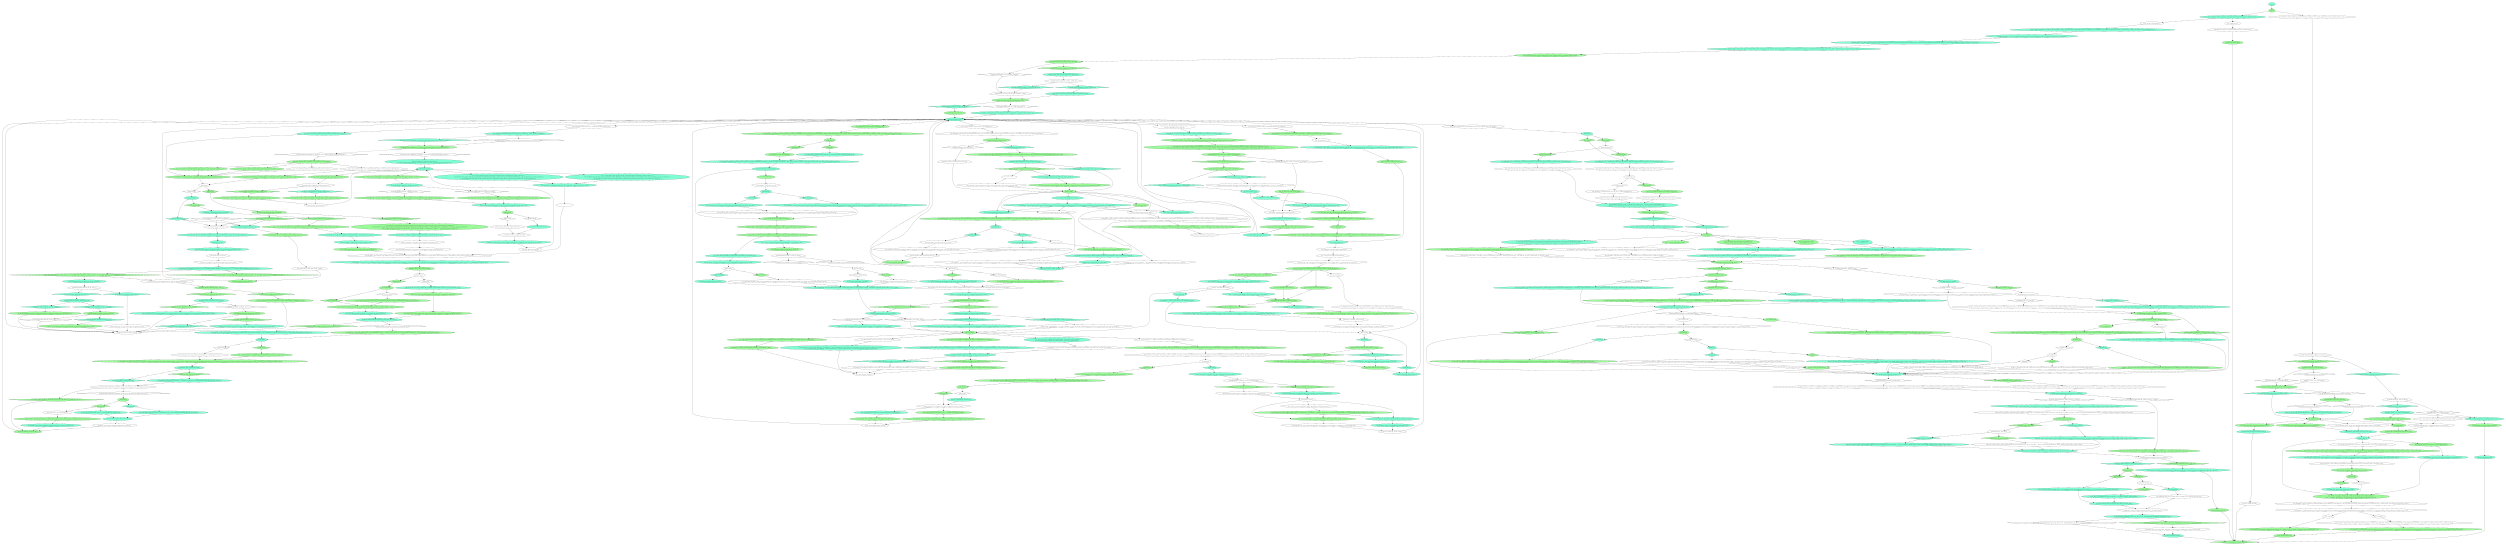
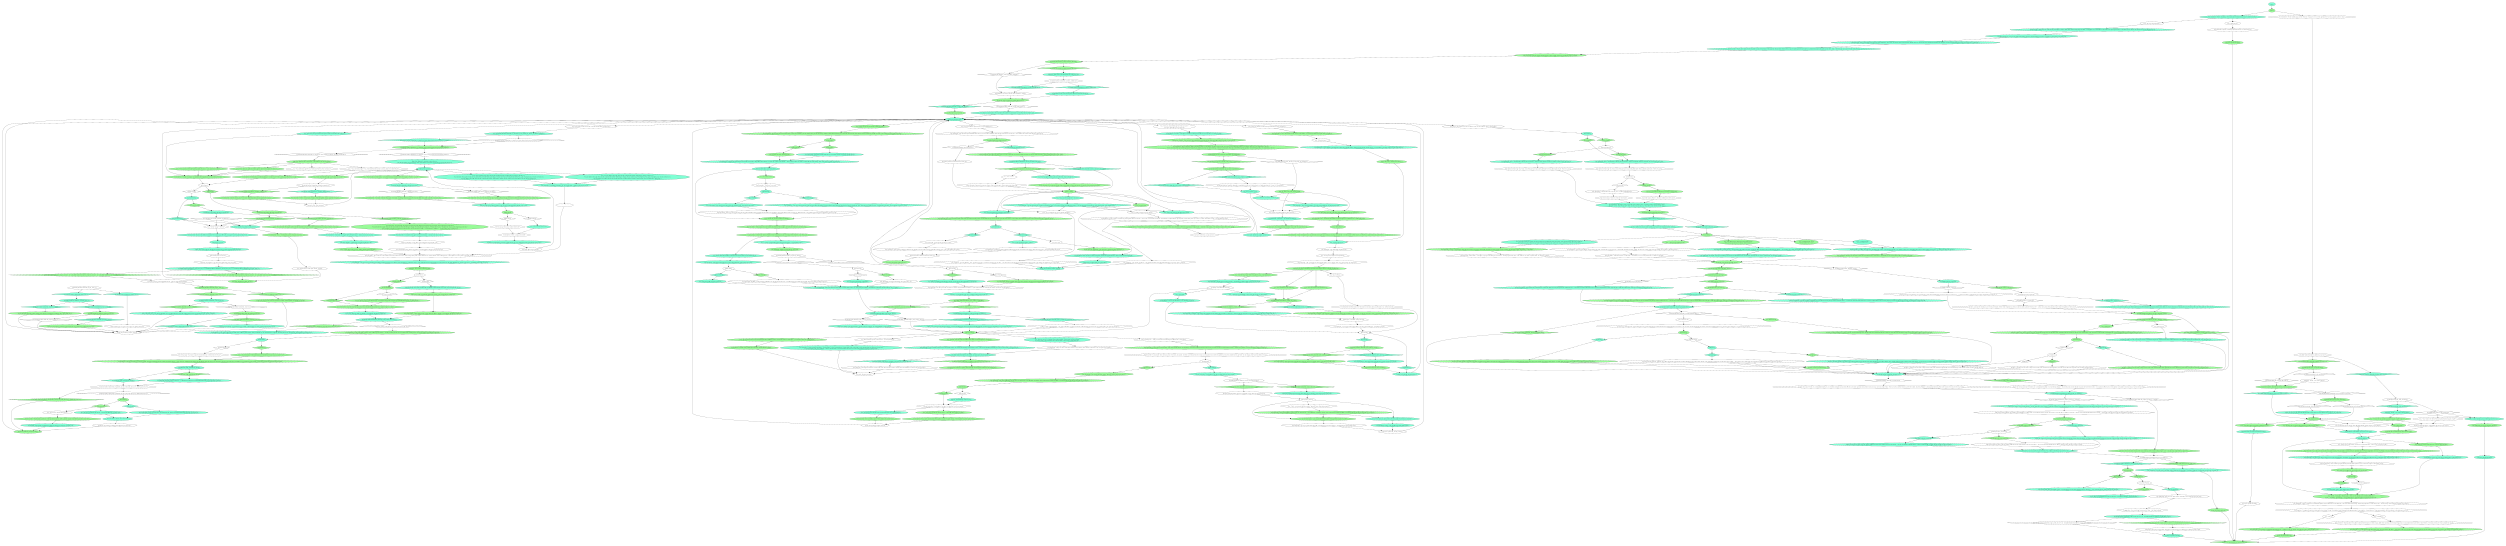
(84, 281) -> none
(2114, 504) -> none
